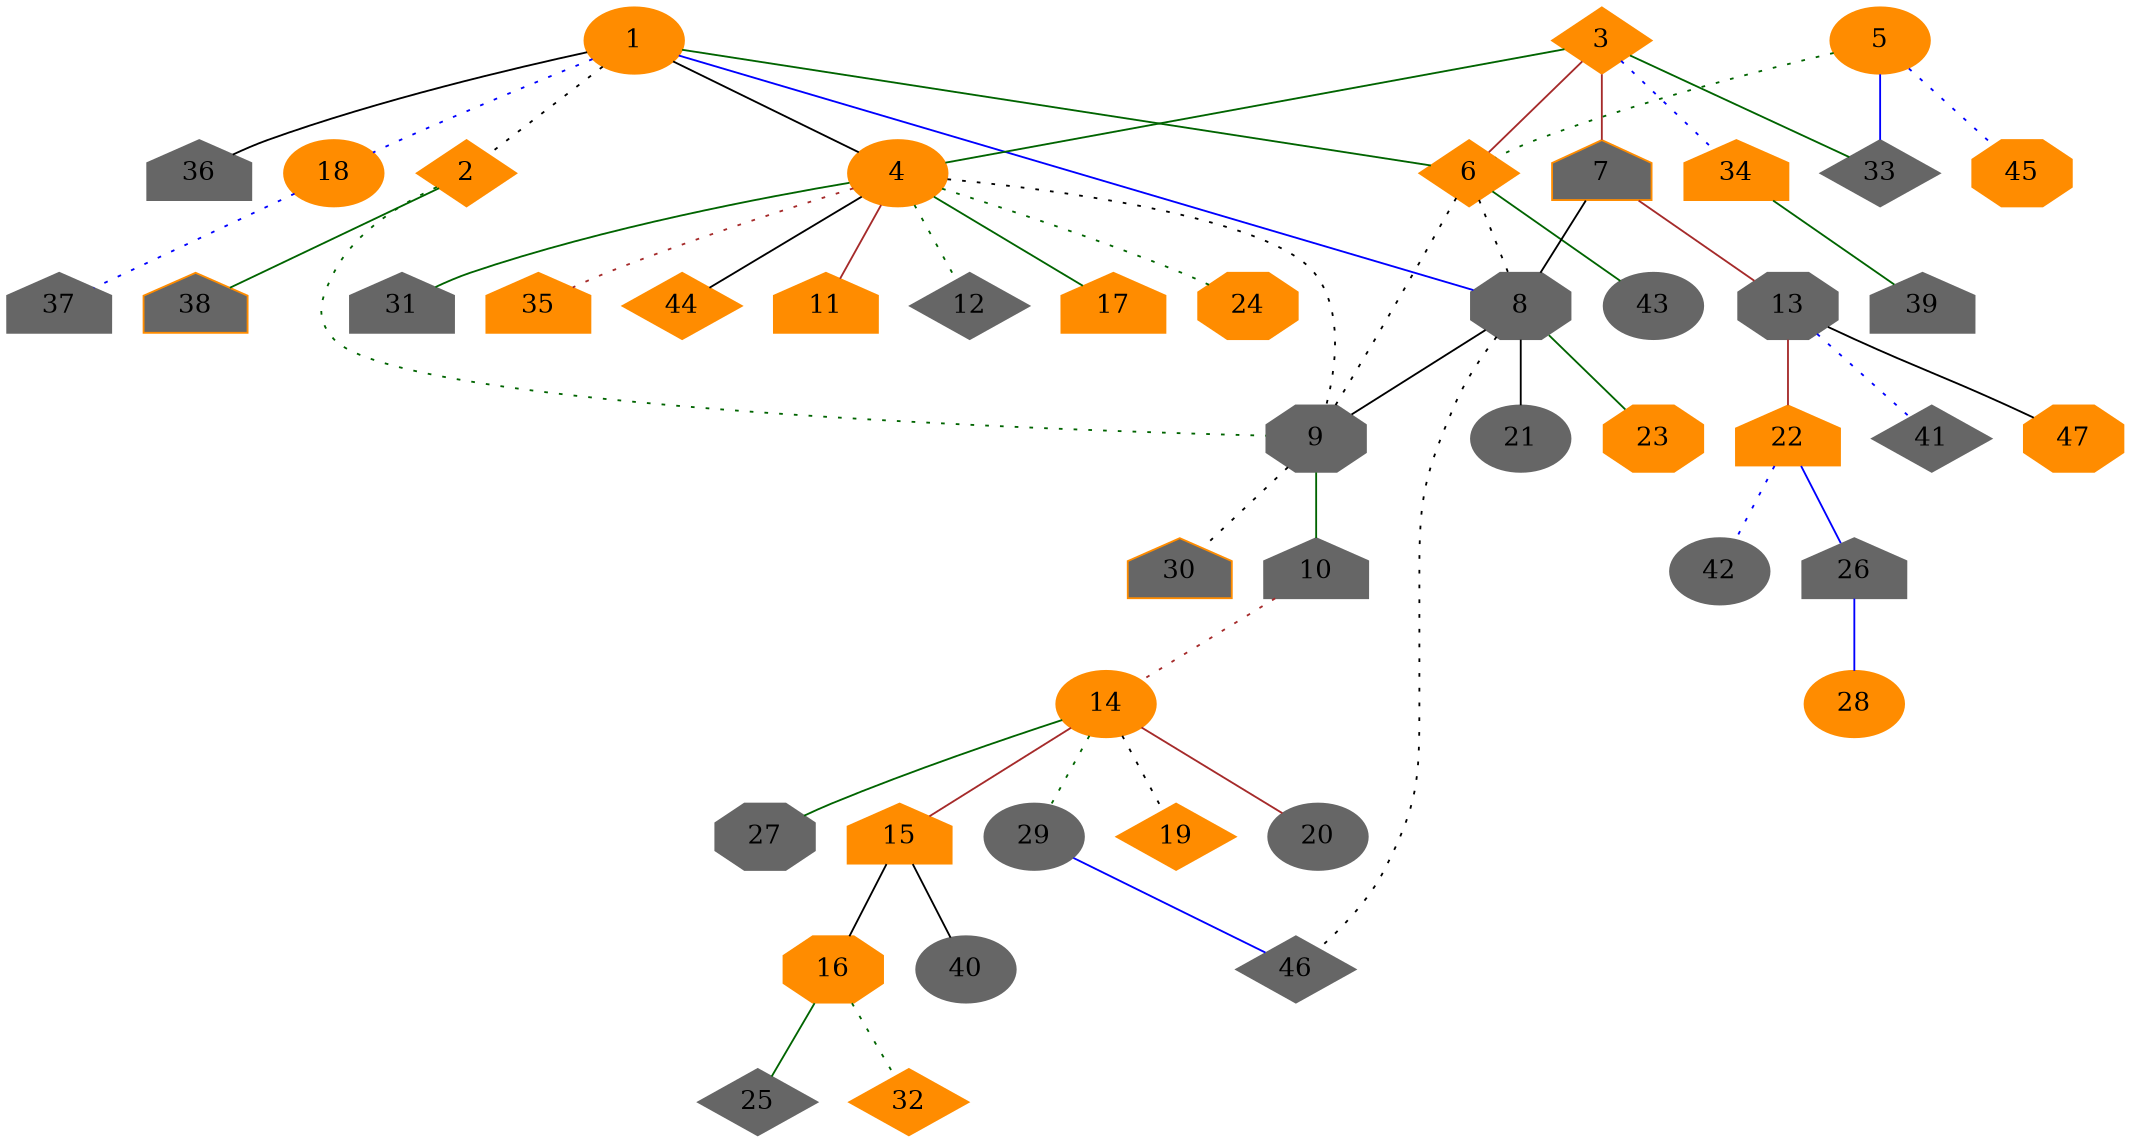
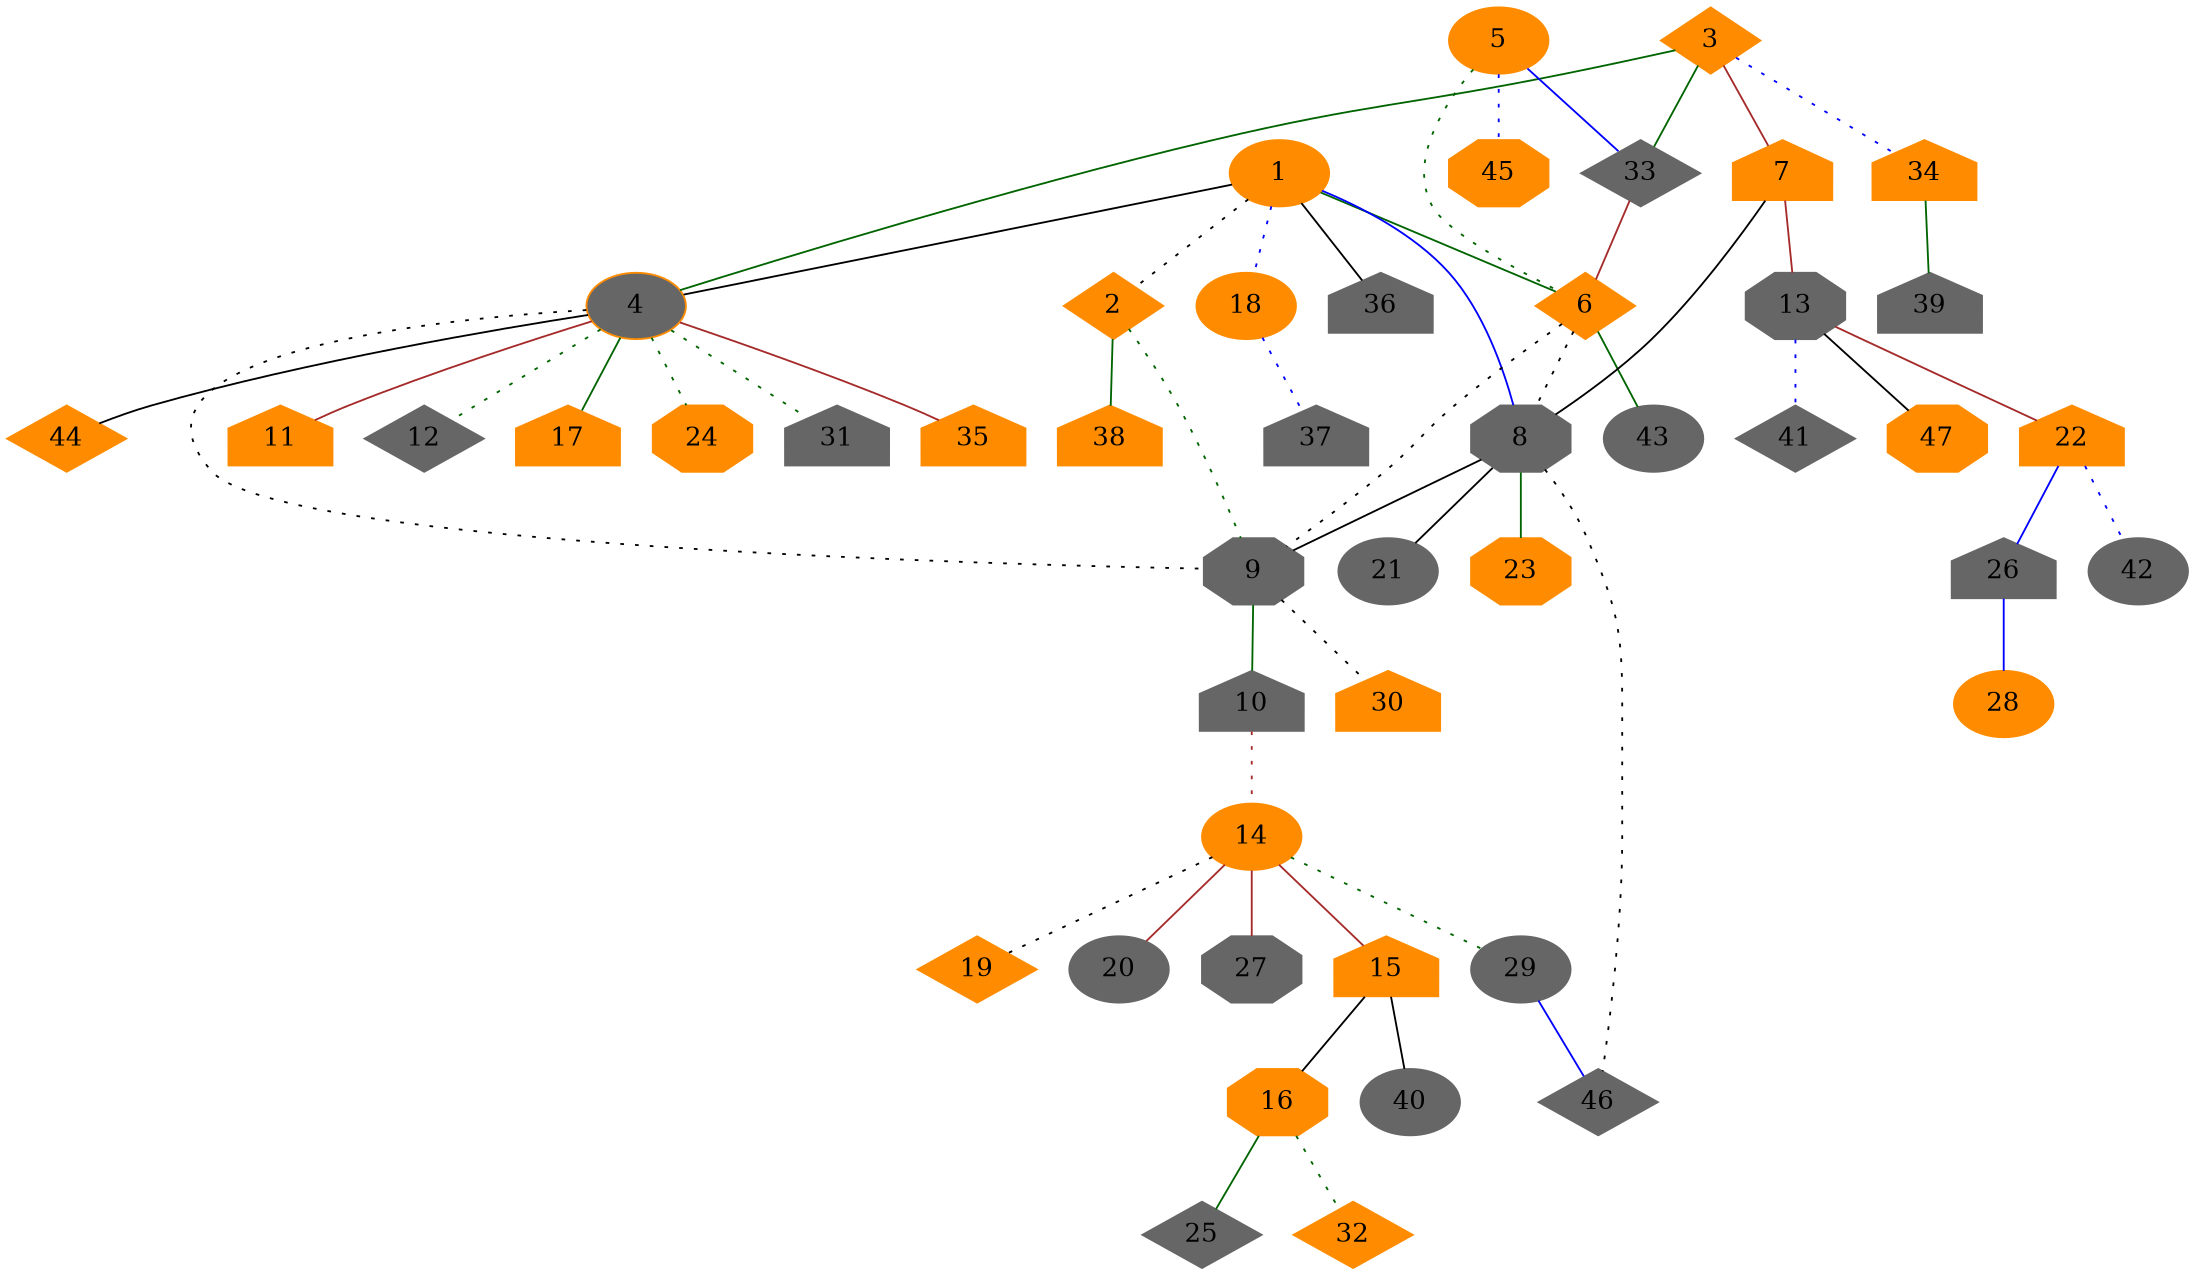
(1536, 107) -> (1613, 240)
(898, 173) -> (636, 306)
(1602, 173) -> (1783, 173)
(640, 225) -> (739, 374)
(712, 234) -> (810, 369)
(196, 306) -> (1110, 439)
(1180, 571) -> (1388, 704)
(932, 765) -> (1252, 903)
